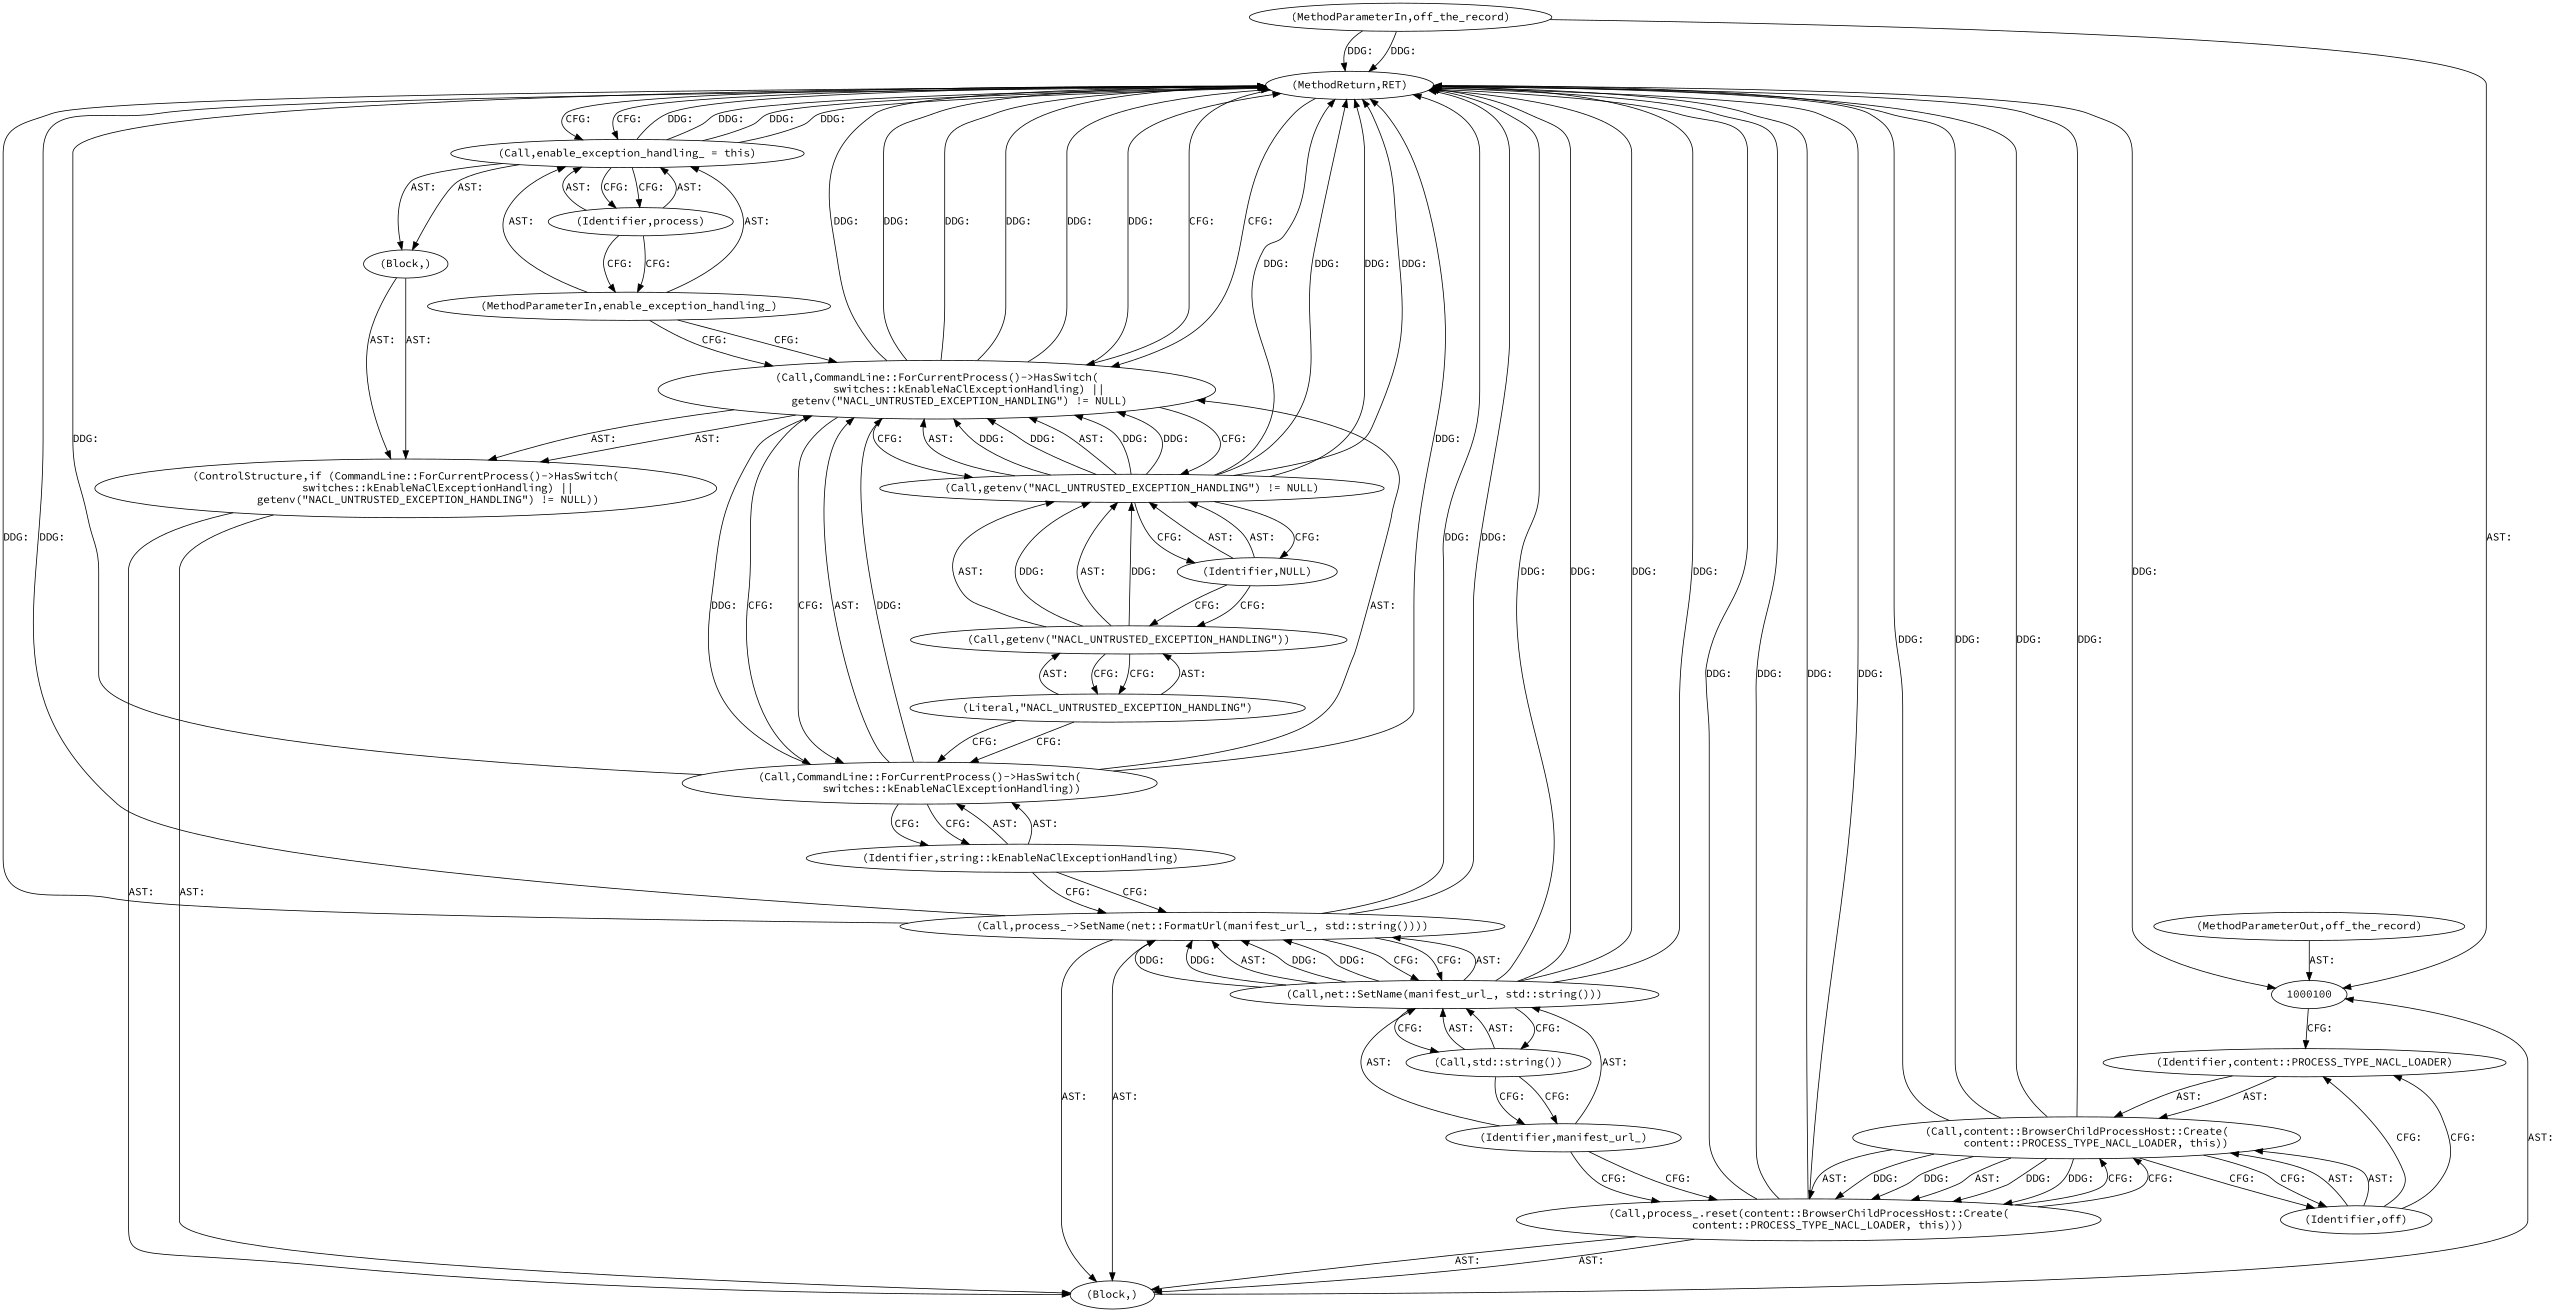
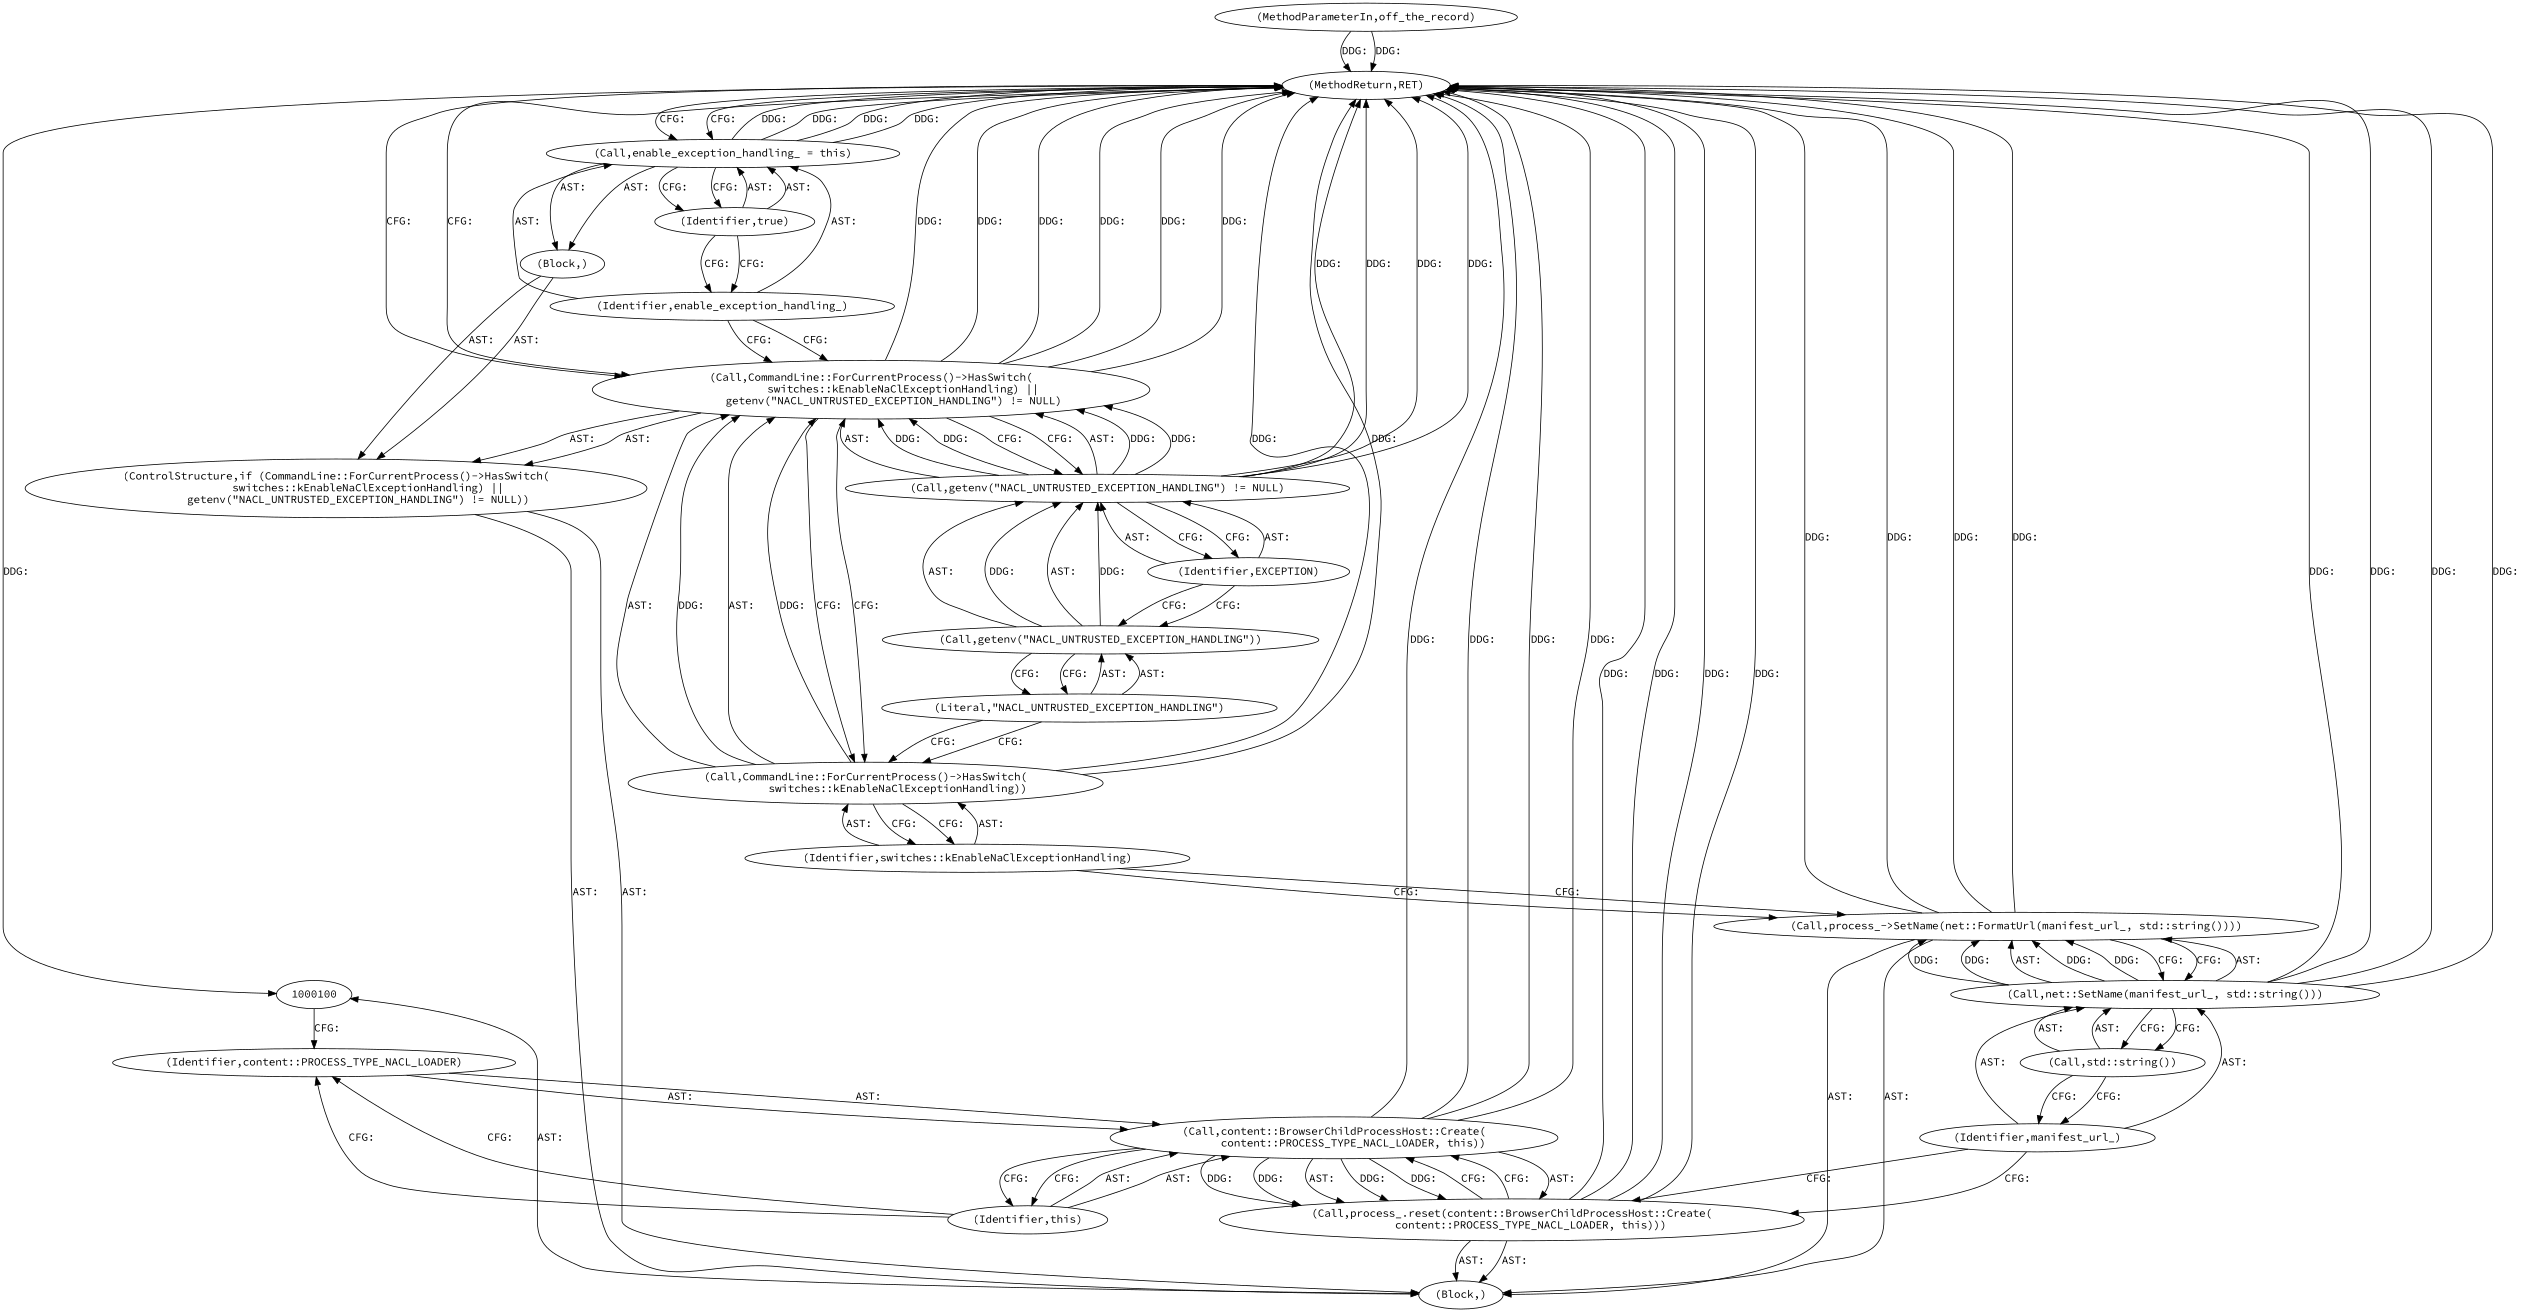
(2486, 111) -> none
(641, 222) -> (735, 222)
(629, 306) -> (722, 306)
(1257, 572) -> (1249, 572)
(1021, 858) -> (967, 858)
(2309, 926) -> none
(2356, 1220) -> (1028, 1220)
